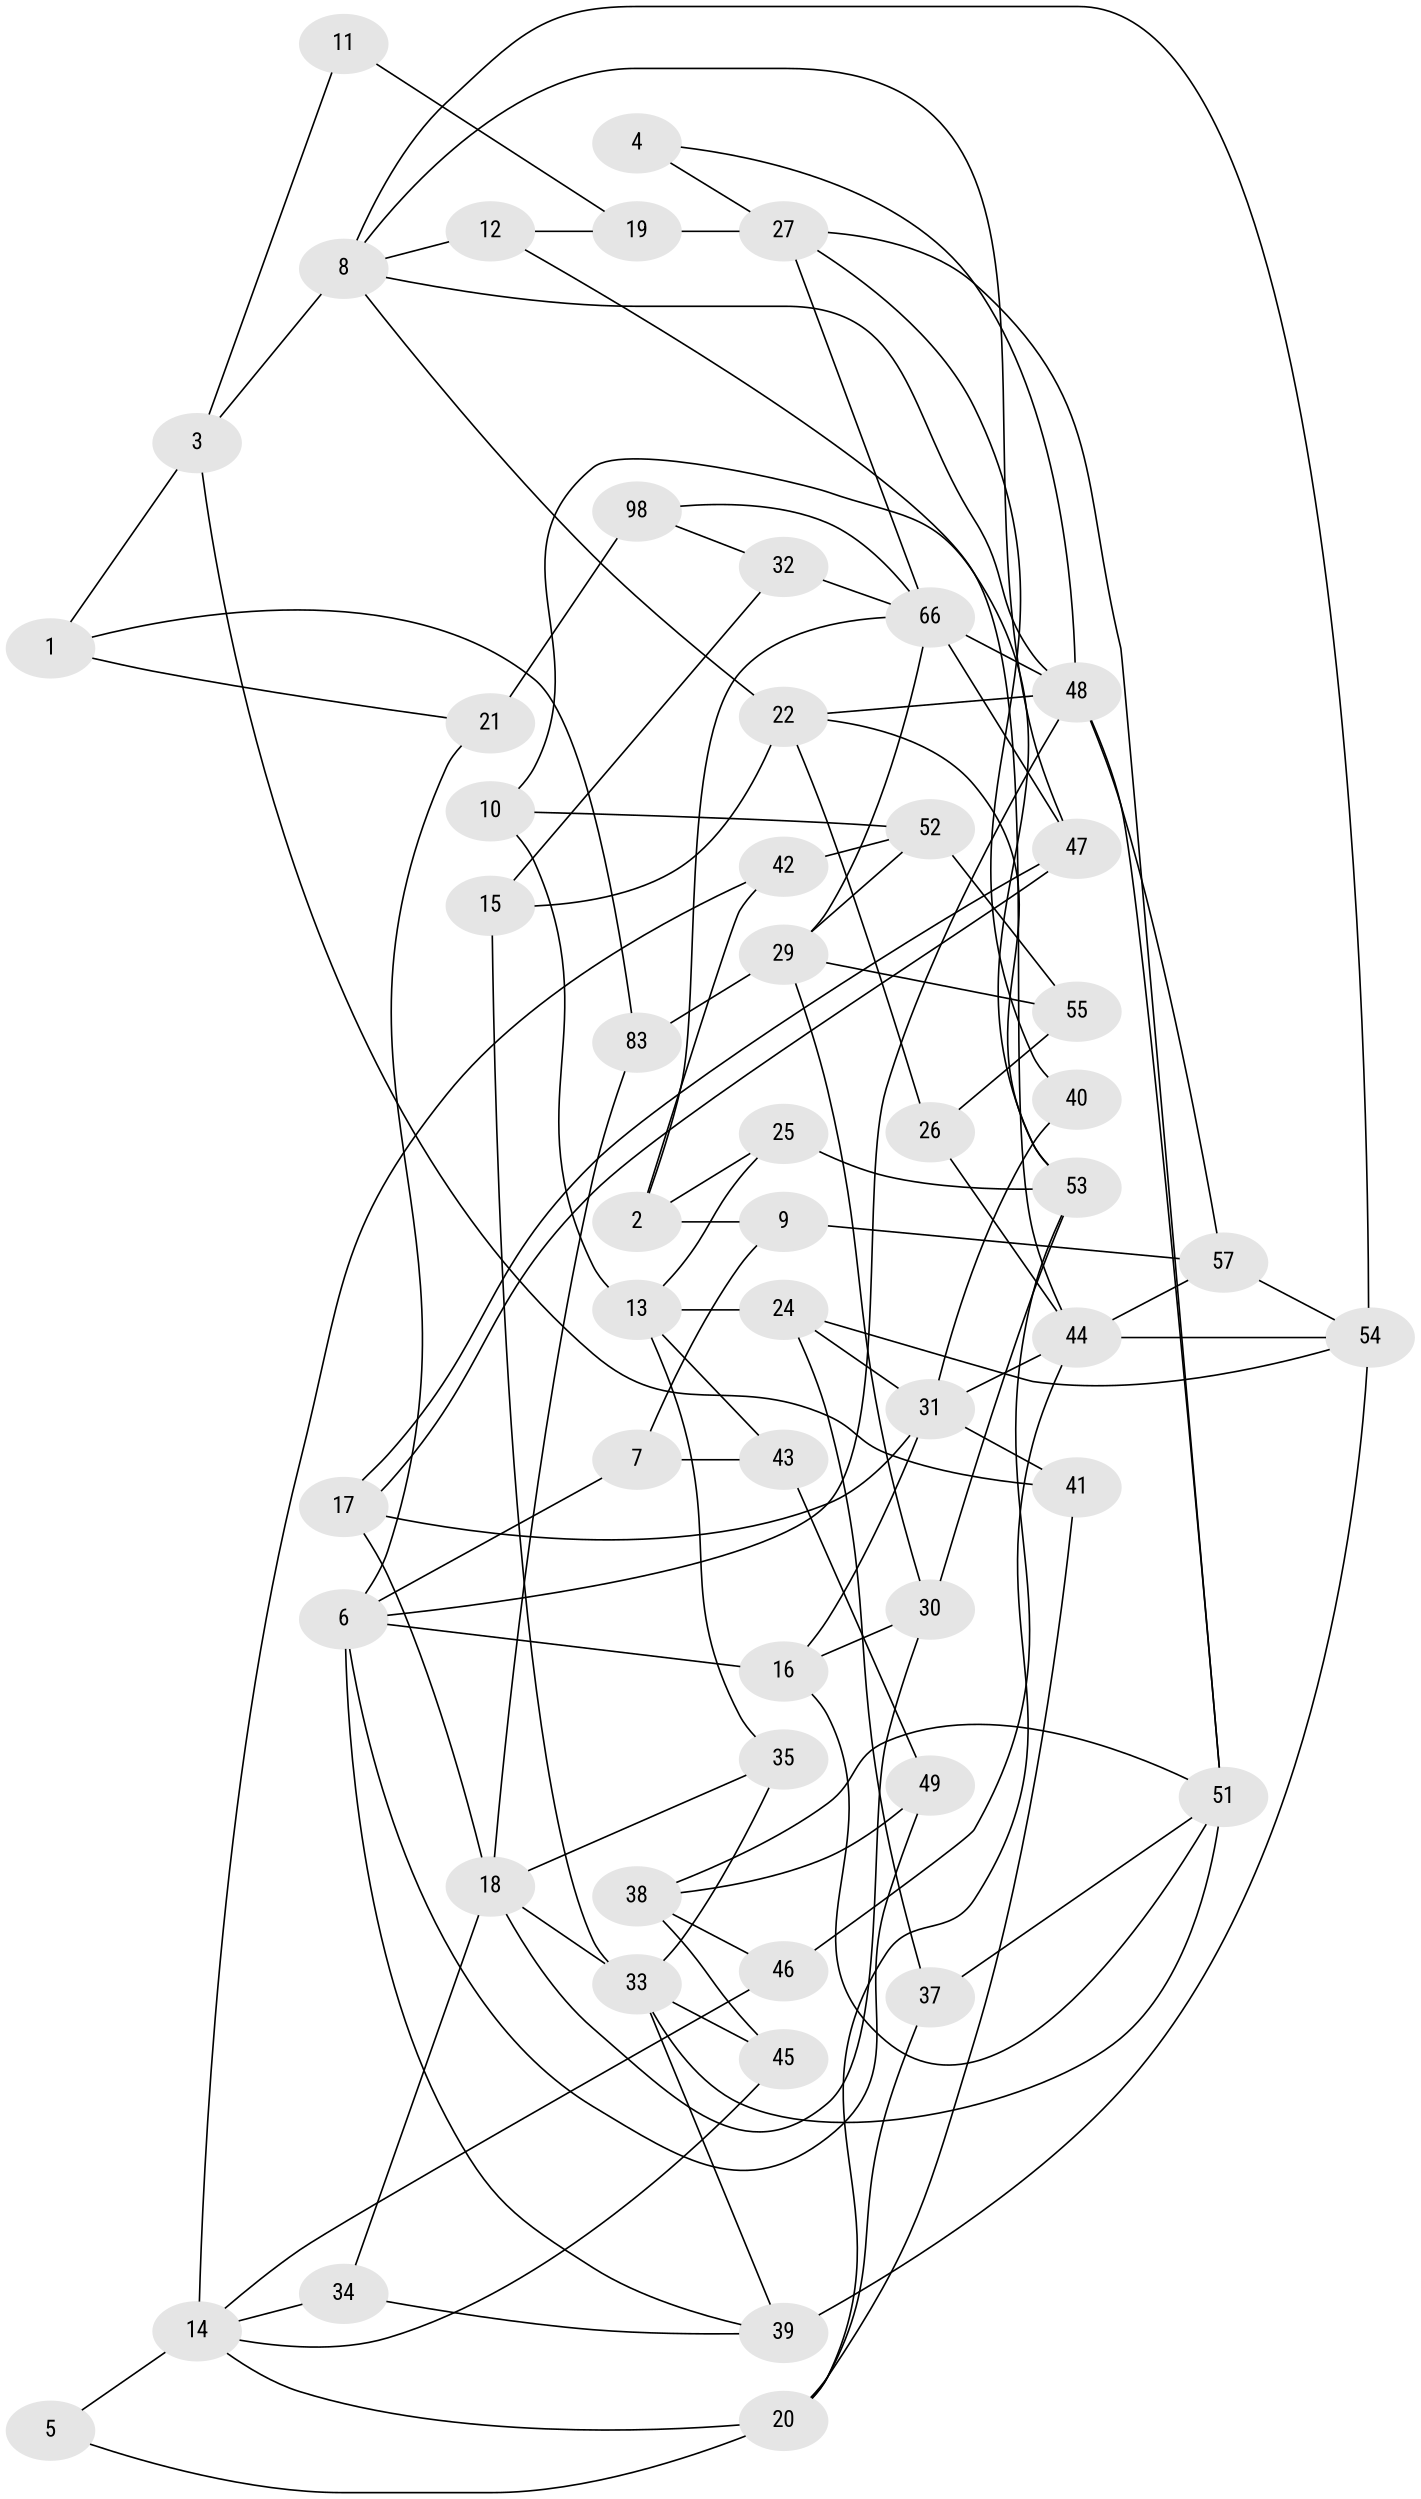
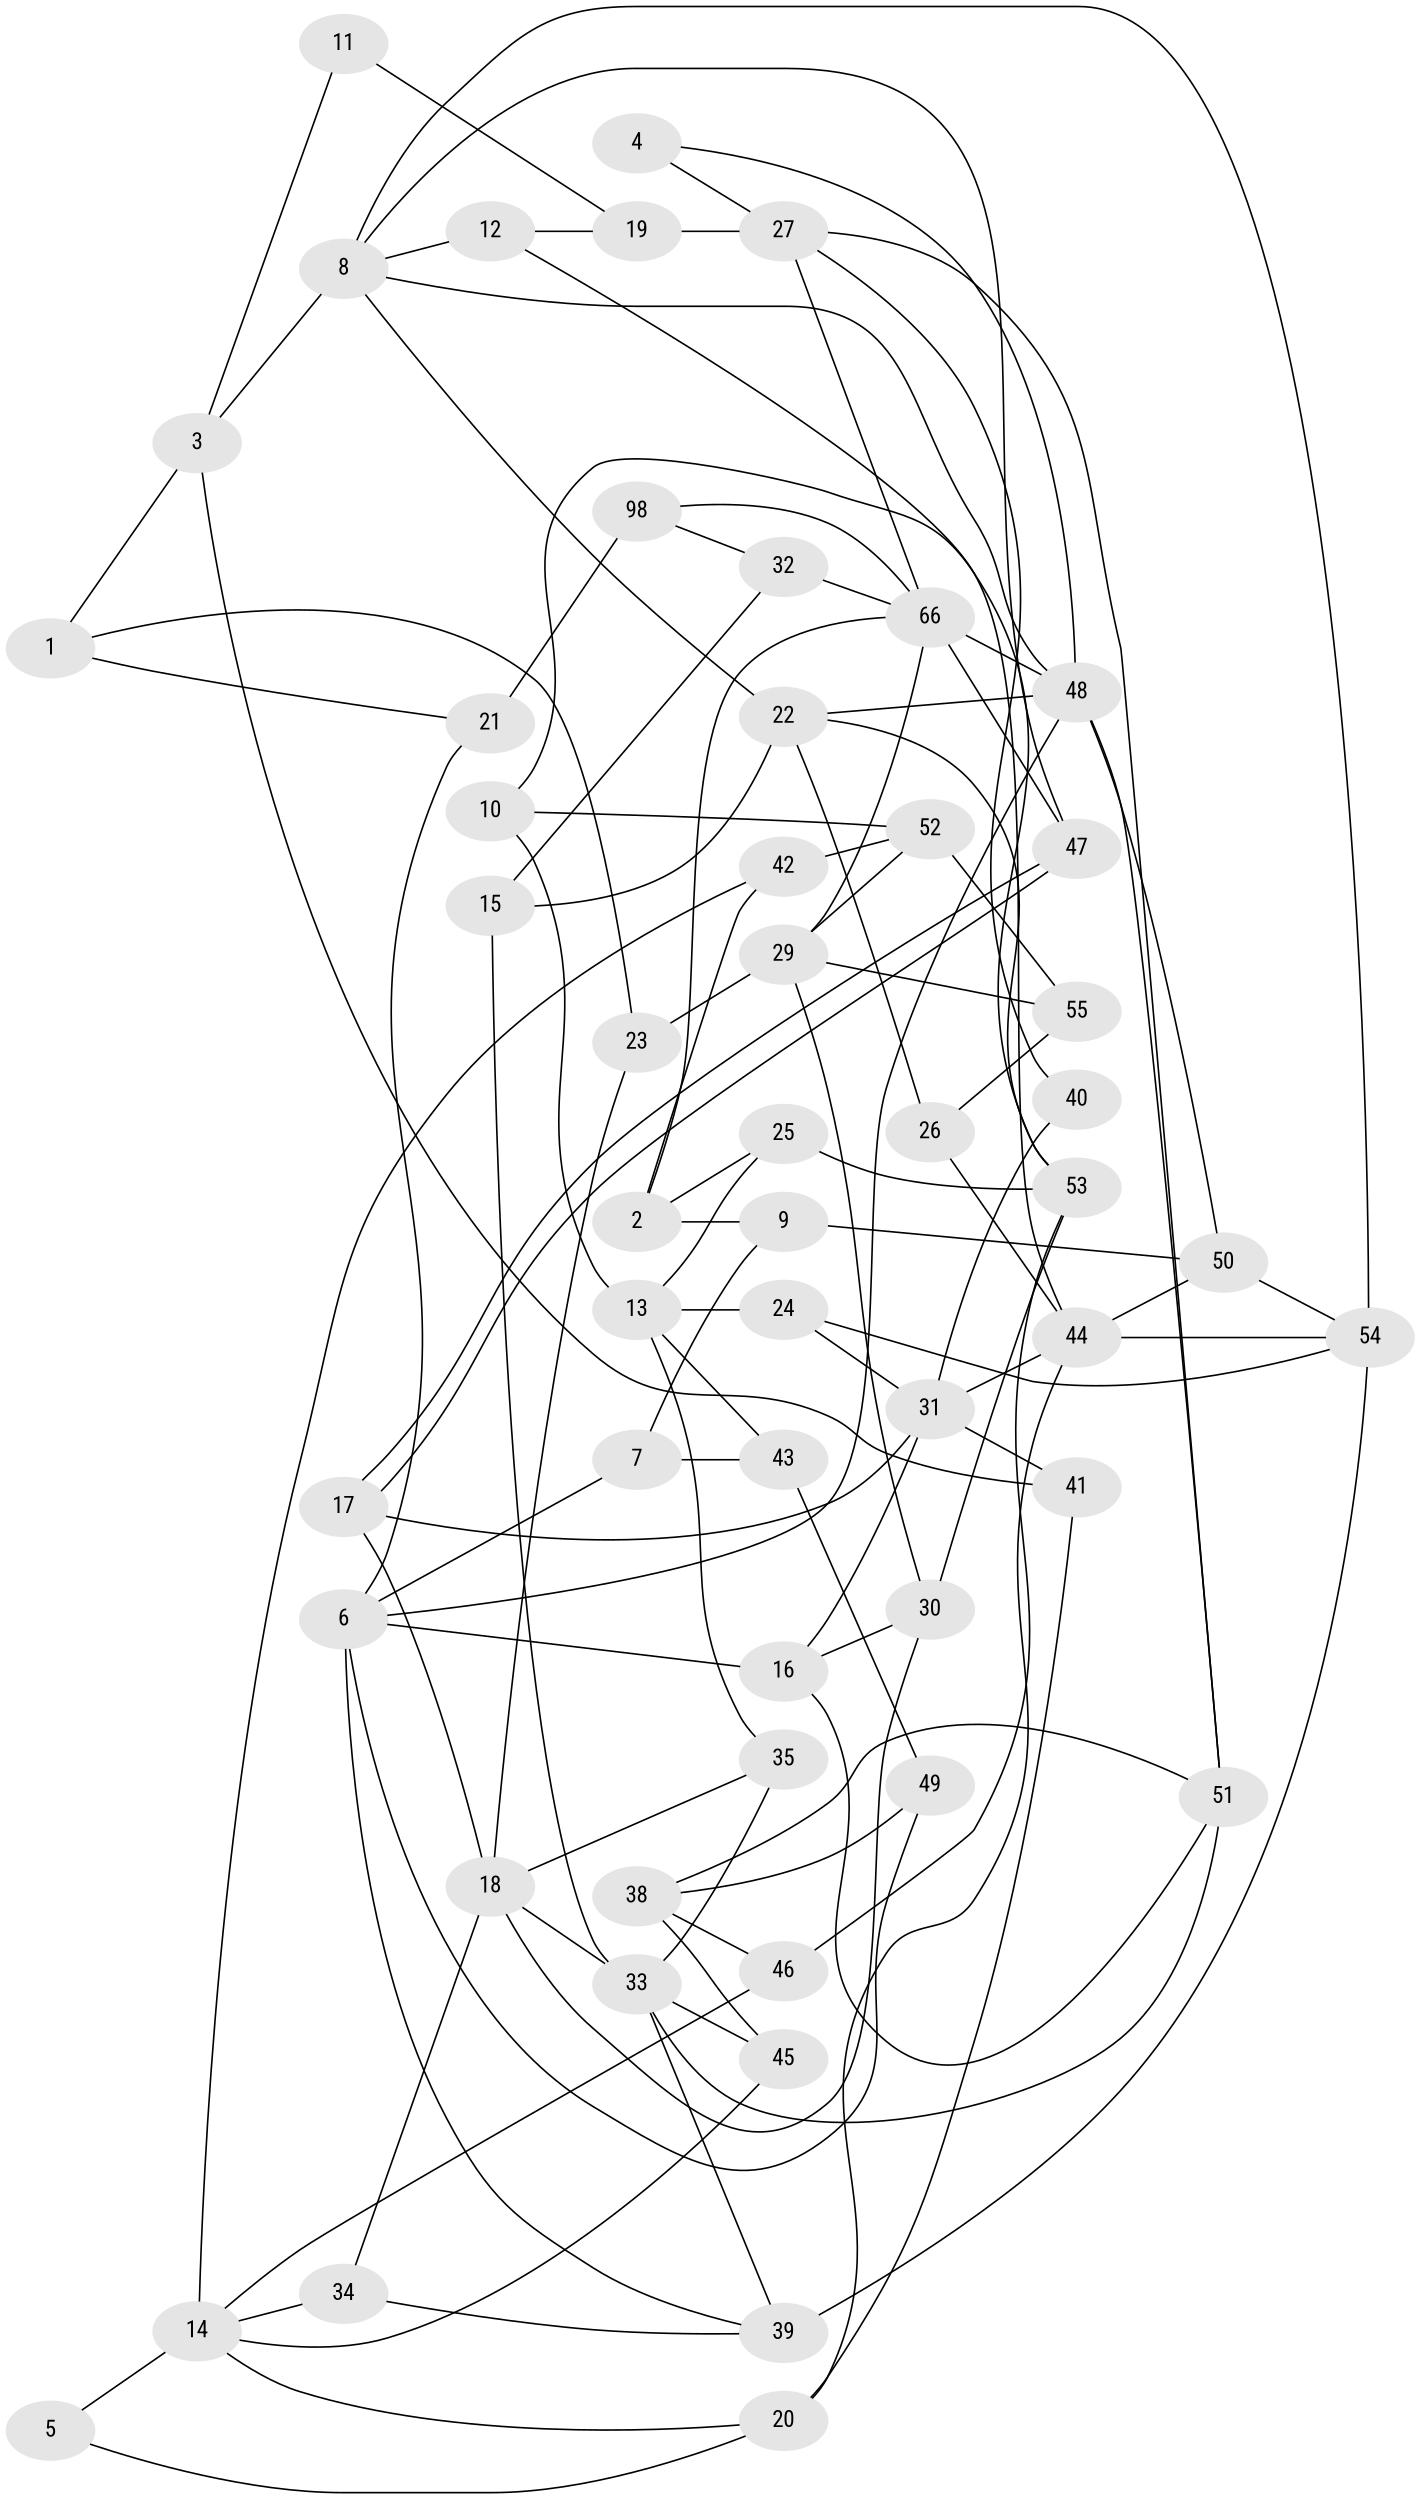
(637, 1043) -> (637, 1043)
(1224, 1263) -> (1224, 1263)
(930, 1997) -> none
